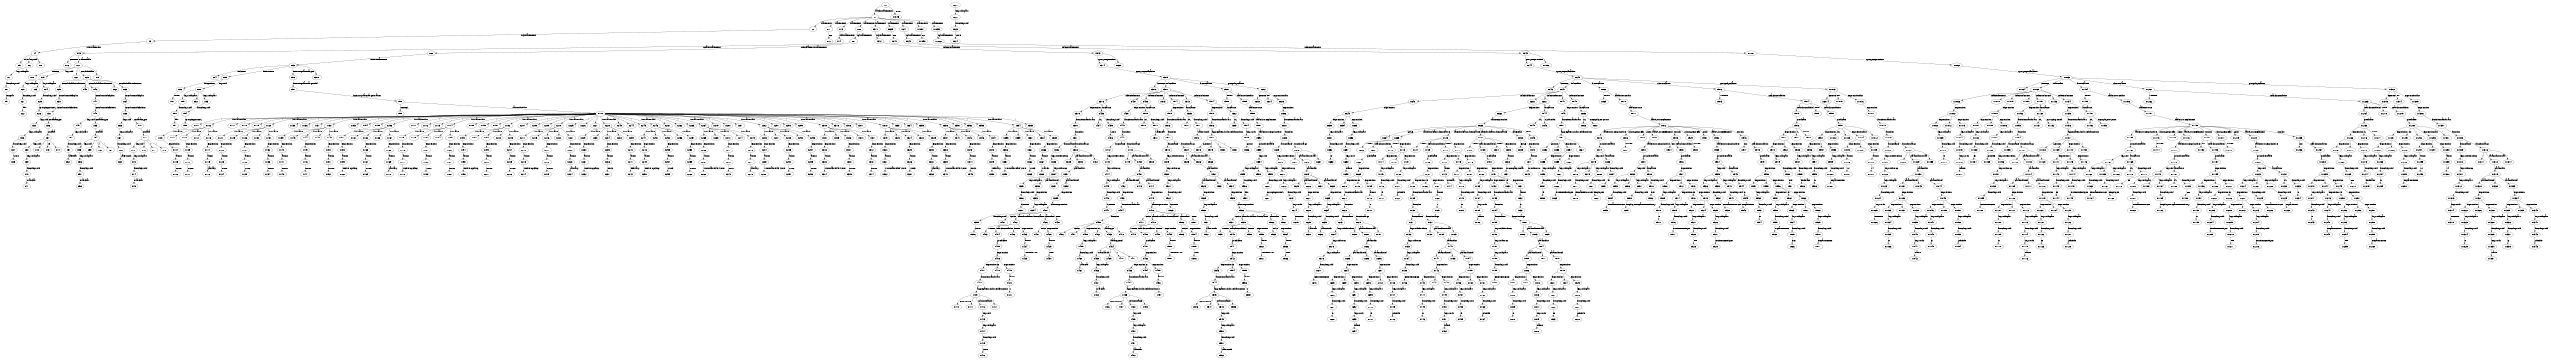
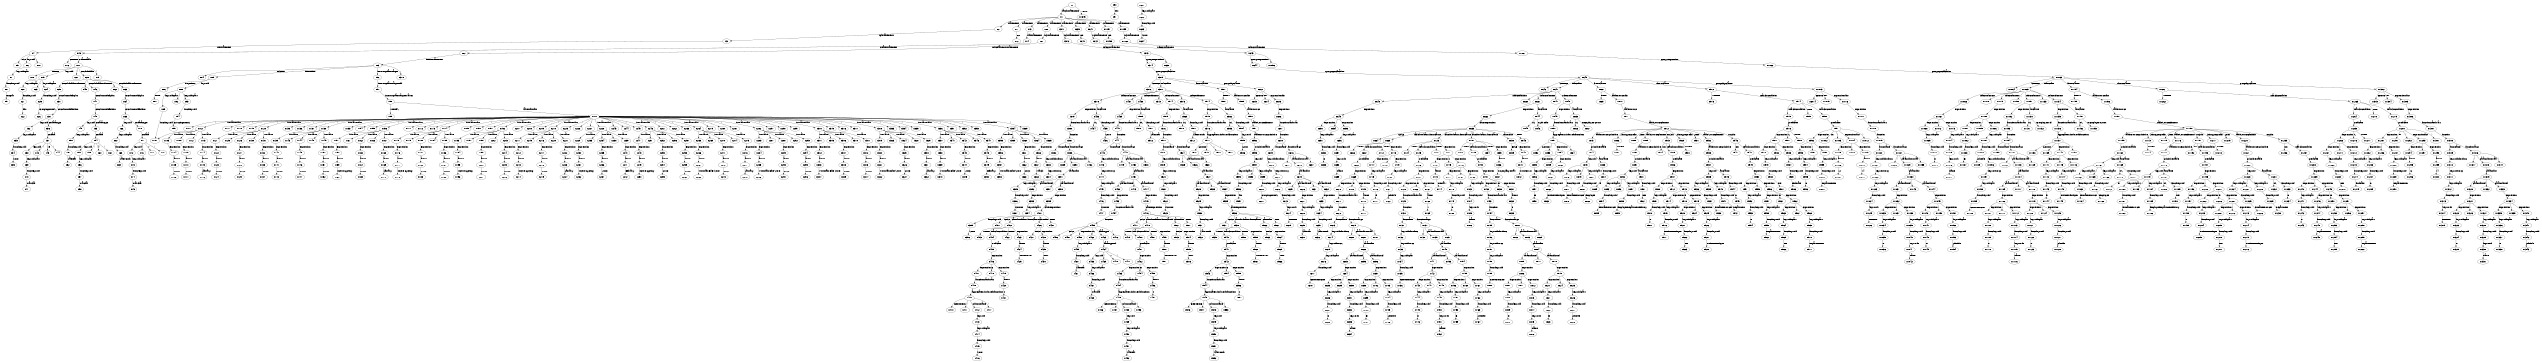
(179, 107) -> (159, 124)
(1104, 253) -> (1099, 256)
